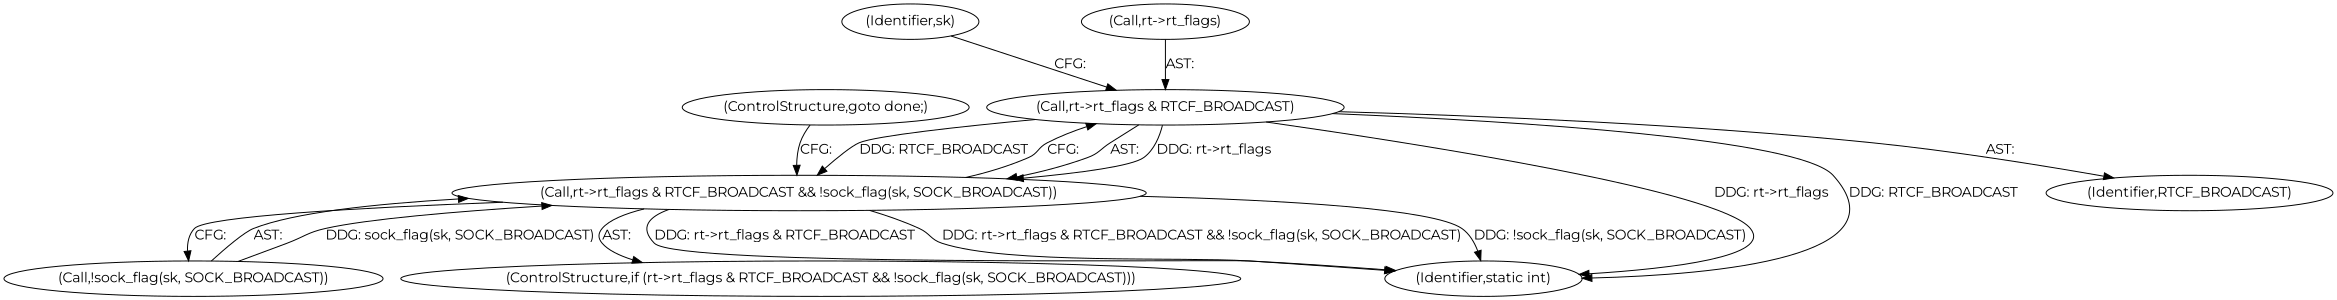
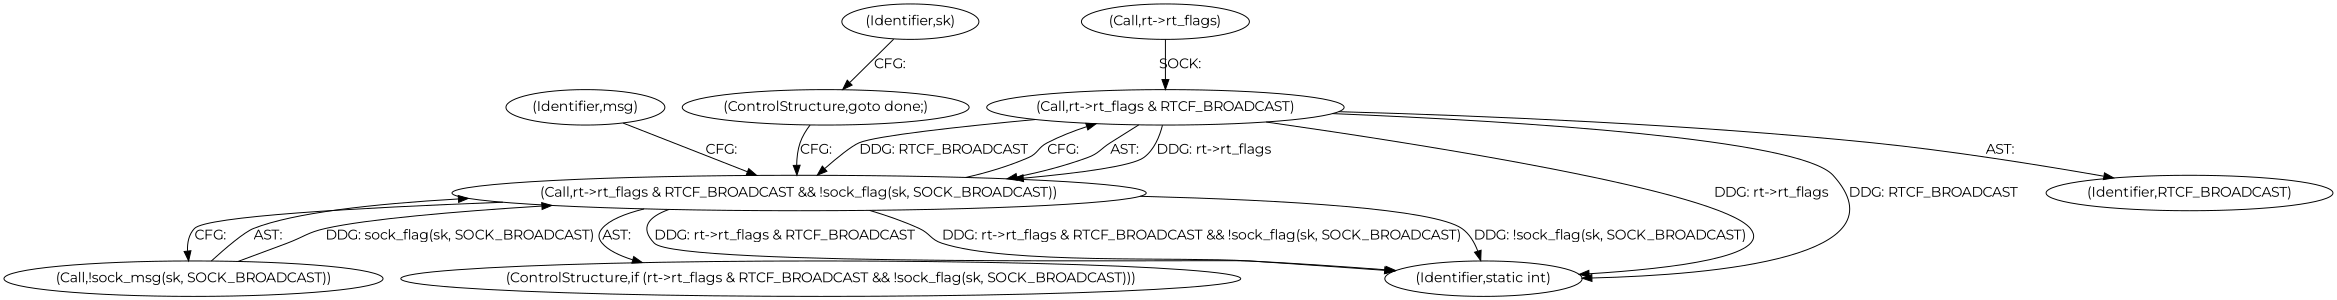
(1029, 62) -> (872, 61)
(1182, 64) -> (1182, 64)
none -> (585, 107)
(193, 279) -> (193, 279)
